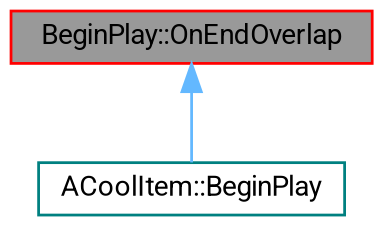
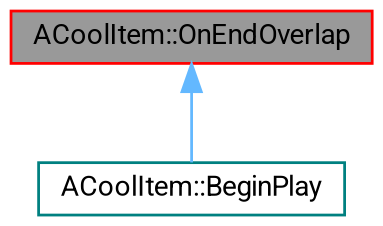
(192, 37) -> (192, 37)
